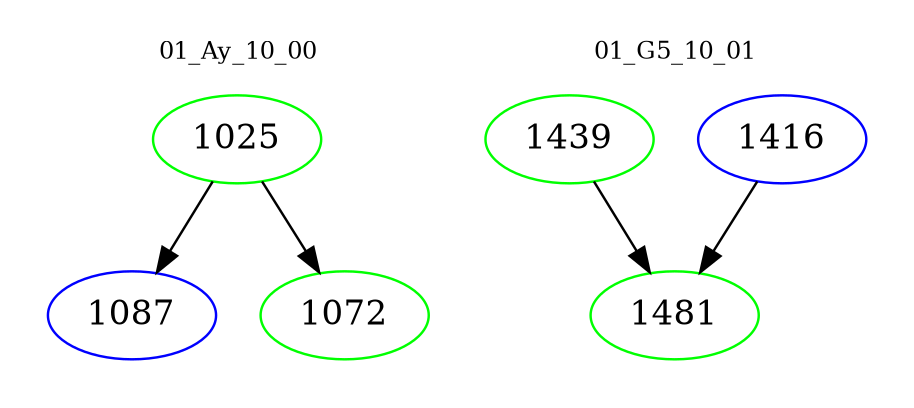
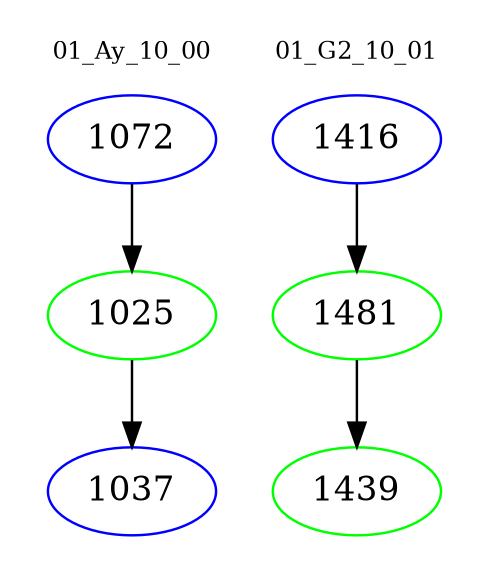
(676, 53) -> (357, 53)
(284, 216) -> (132, 215)
(615, 216) -> (357, 391)
(132, 315) -> (132, 491)
(345, 315) -> (132, 139)
